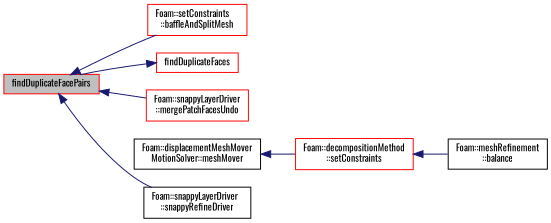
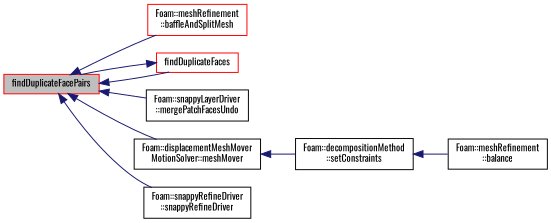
(197, 20) -> (197, 20)
none -> (139, 78)
(197, 105) -> (197, 105)
none -> (116, 121)
(354, 154) -> (354, 154)
(197, 203) -> (197, 203)
